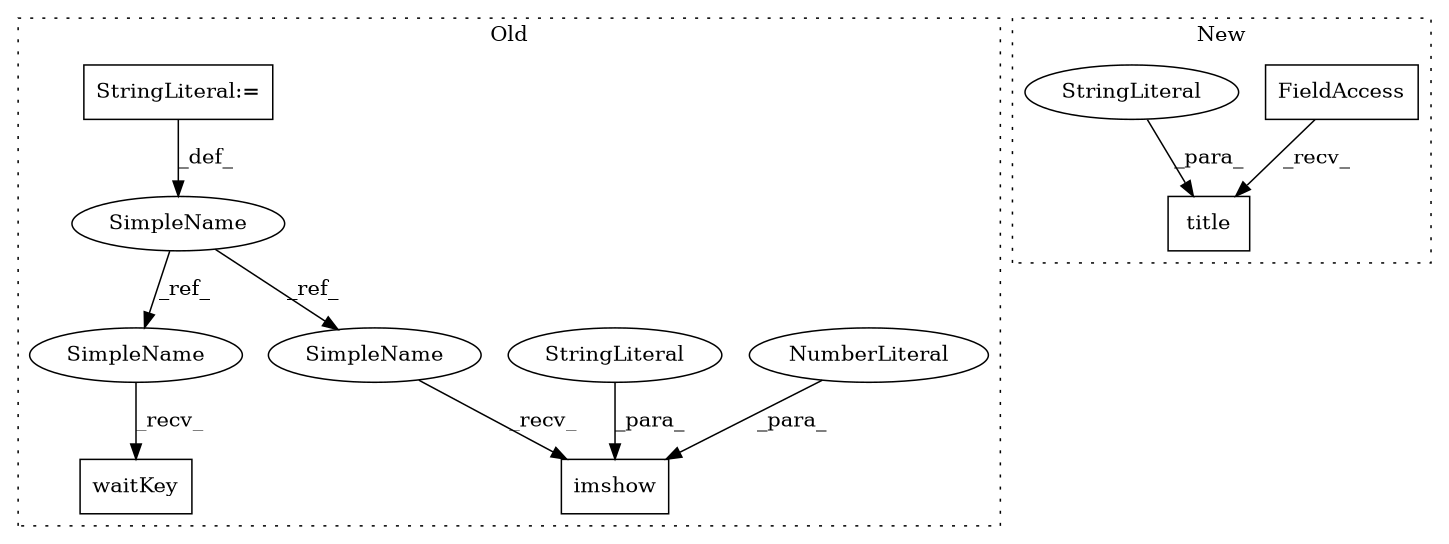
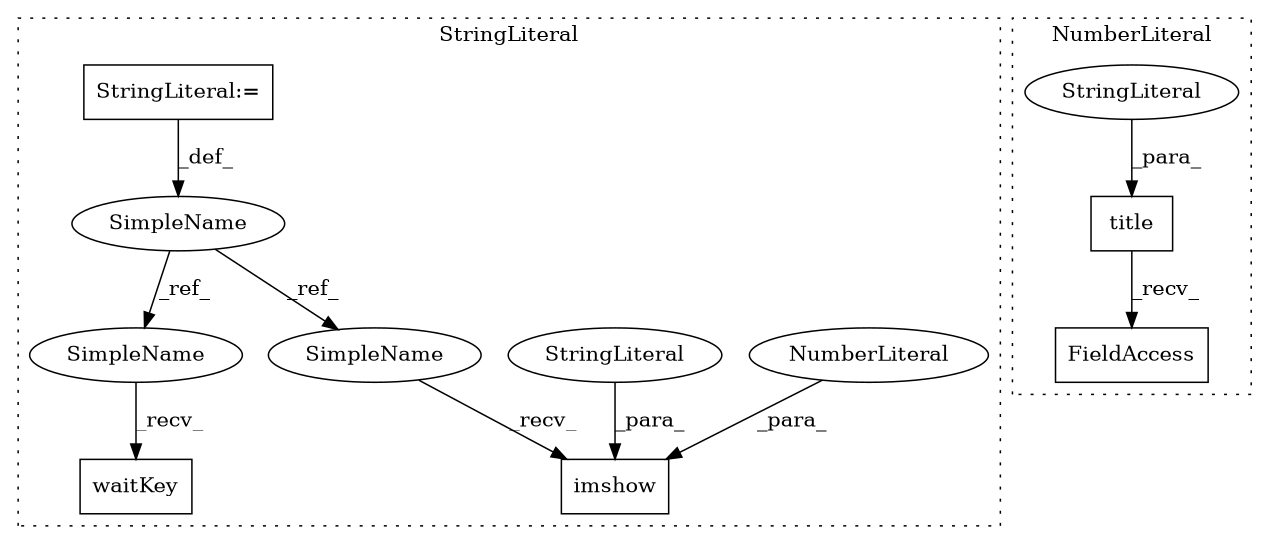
(509, 36) -> (509, 36)
(1222, 36) -> (1132, 36)
(1281, 152) -> (1132, 282)
